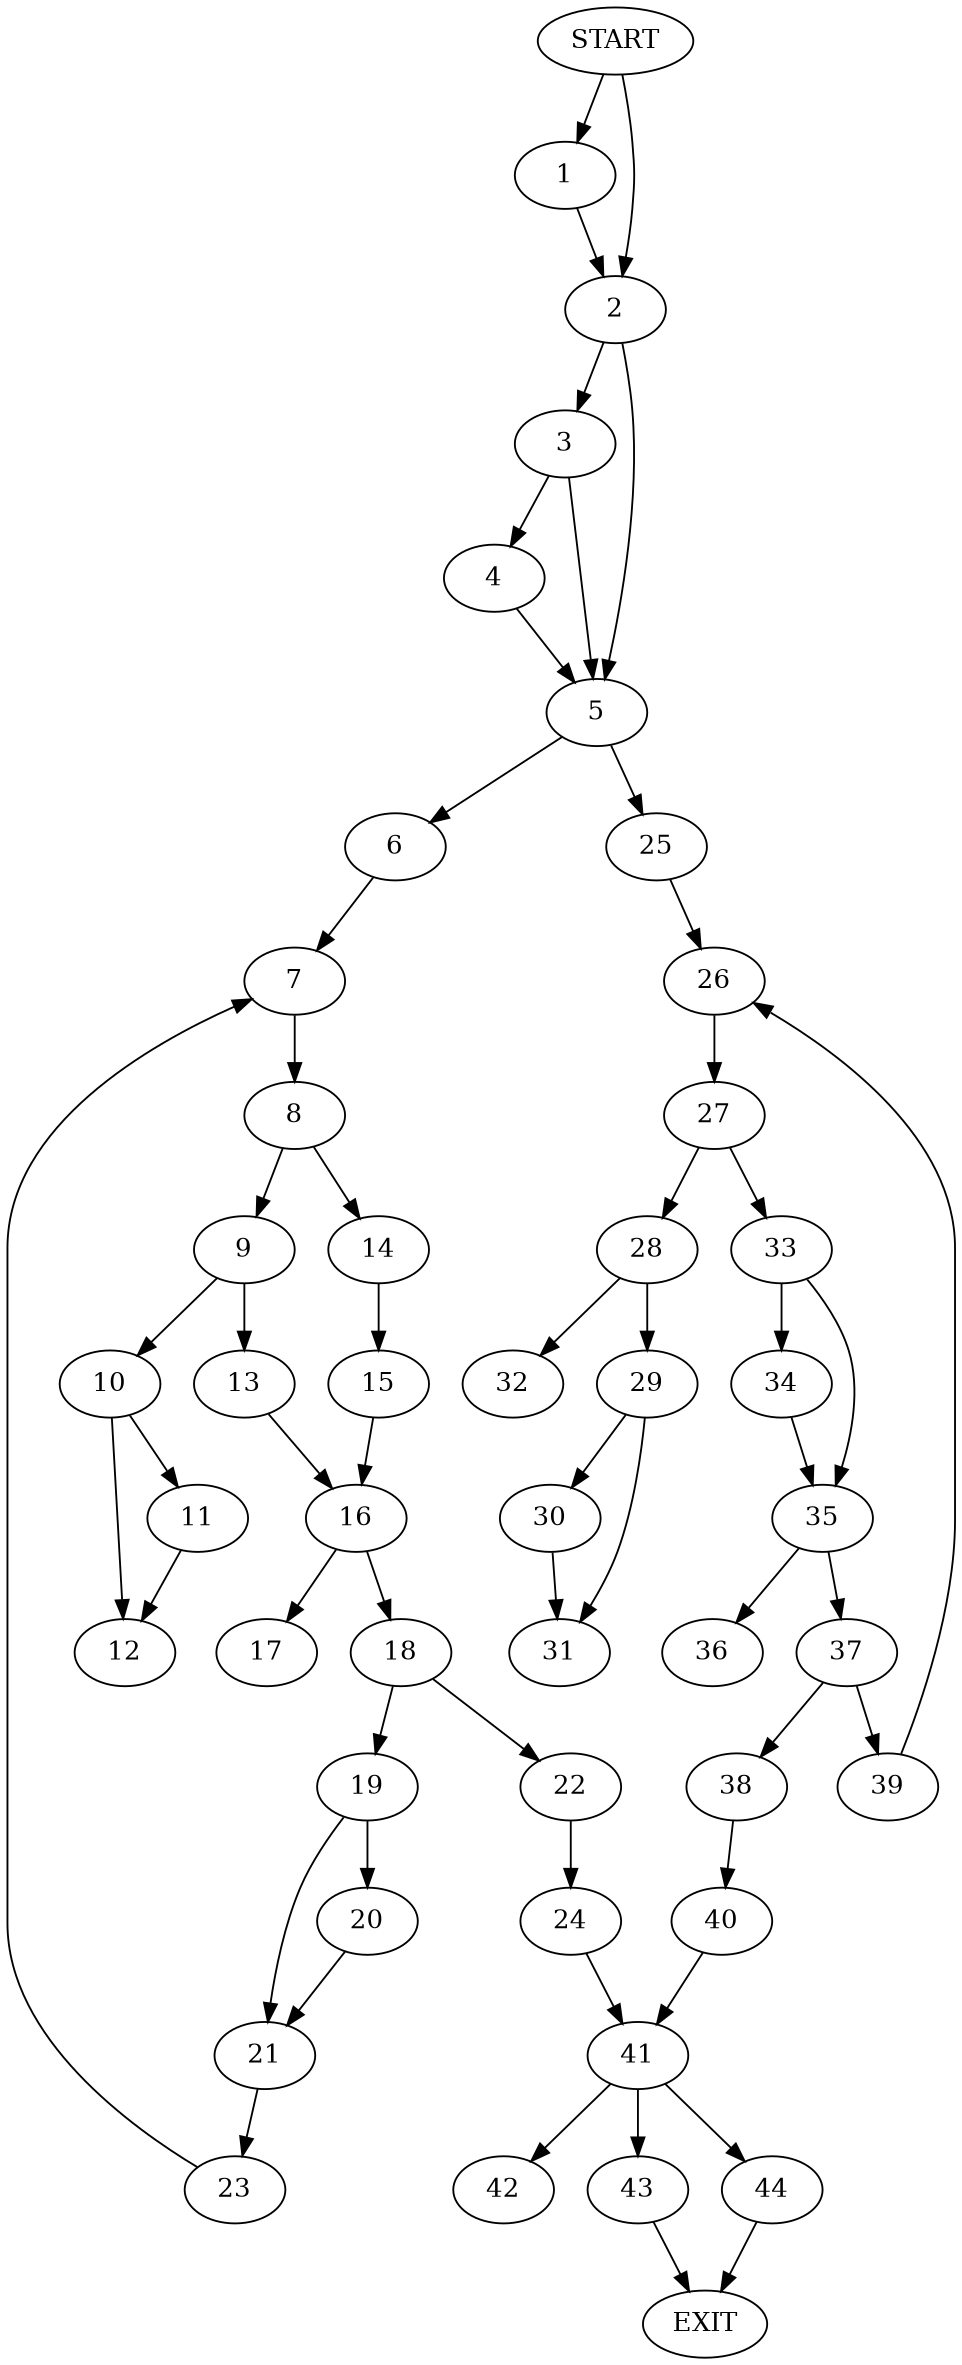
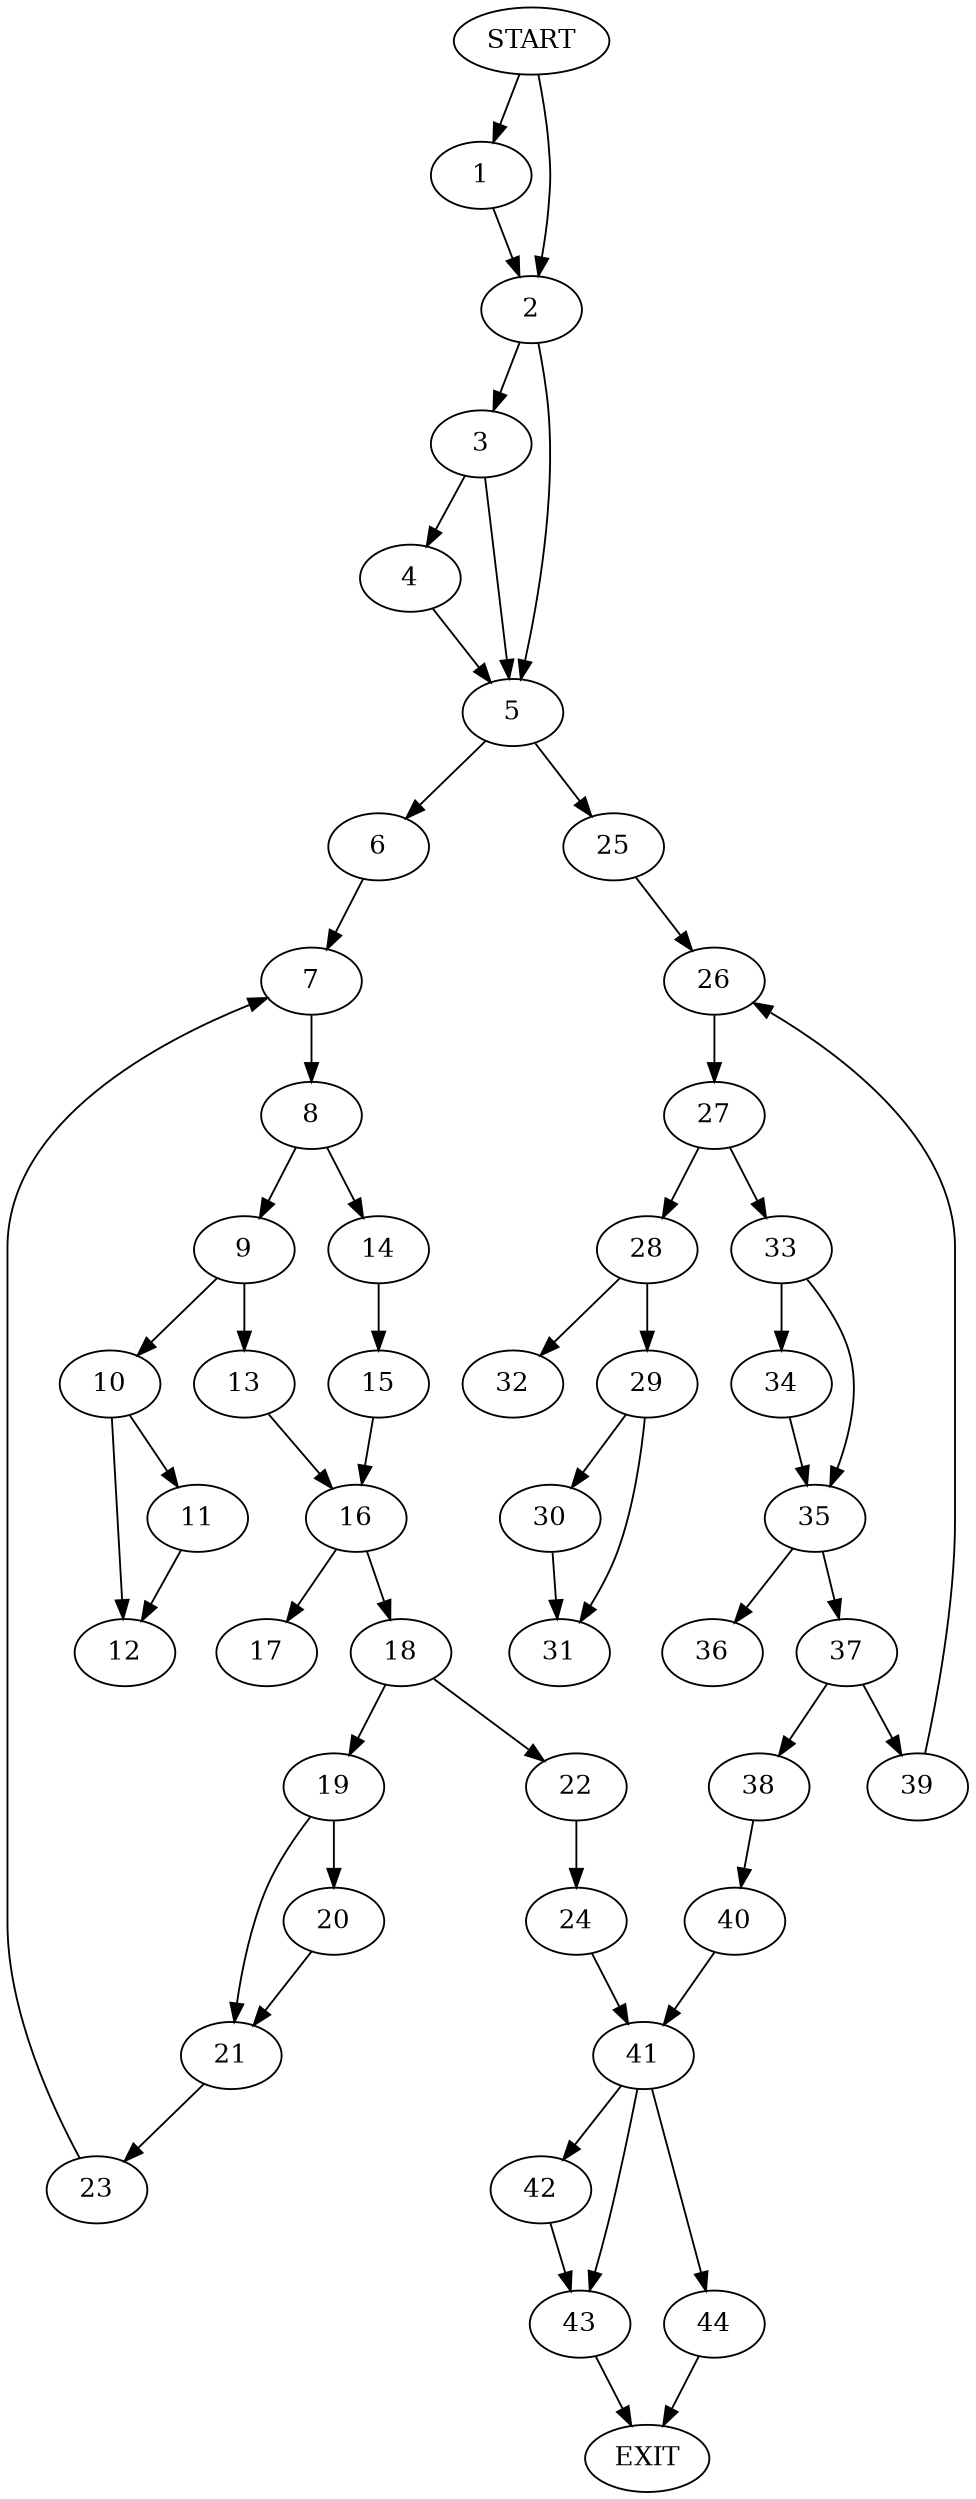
none -> (558, 2248)
